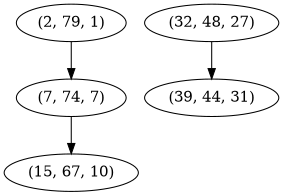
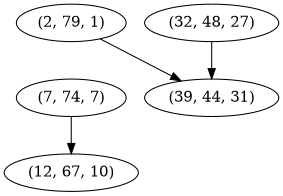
(71, 55) -> (136, 57)
(71, 173) -> (71, 173)
